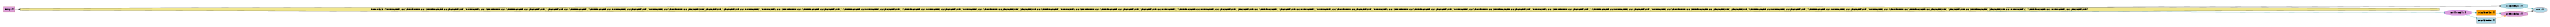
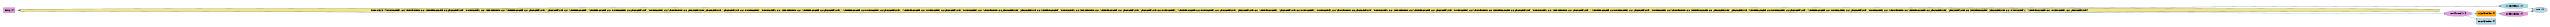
(2500, 17) -> none
